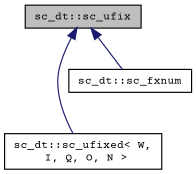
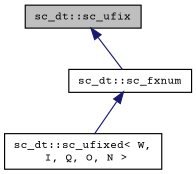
(58, 86) -> (106, 118)
